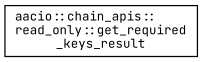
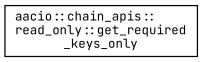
(101, 31) -> (101, 31)
